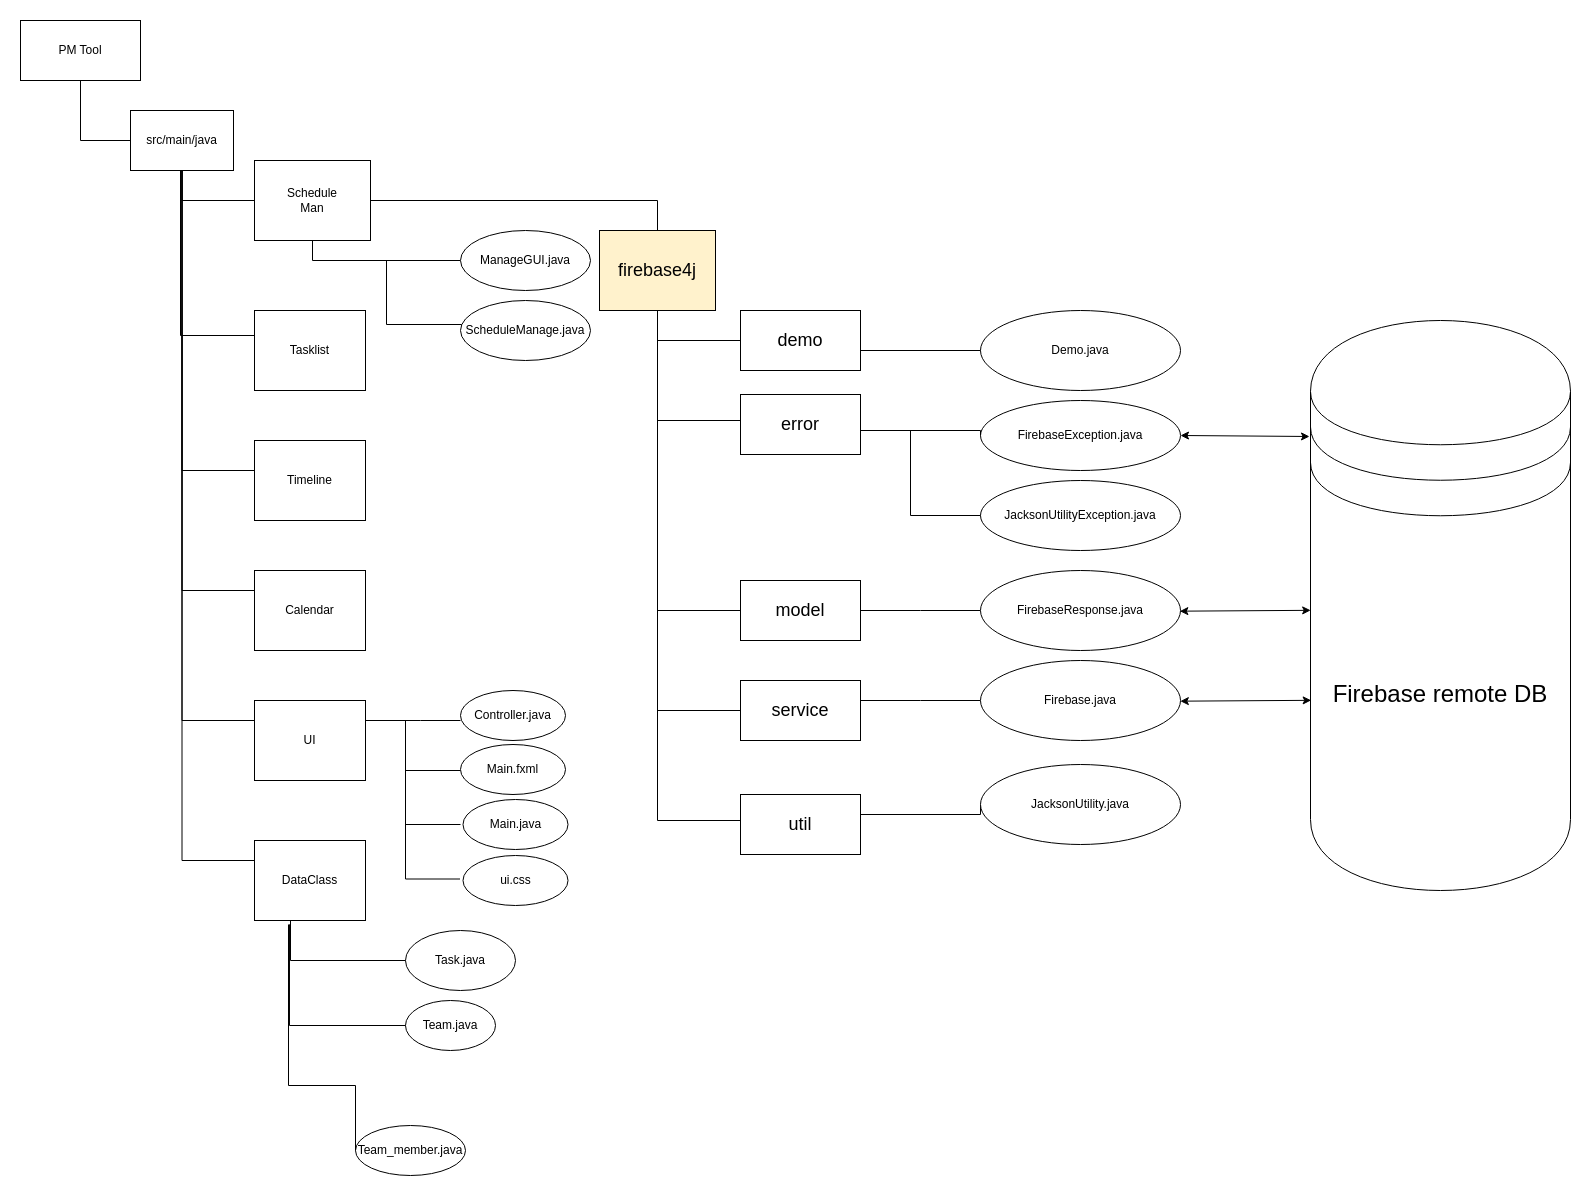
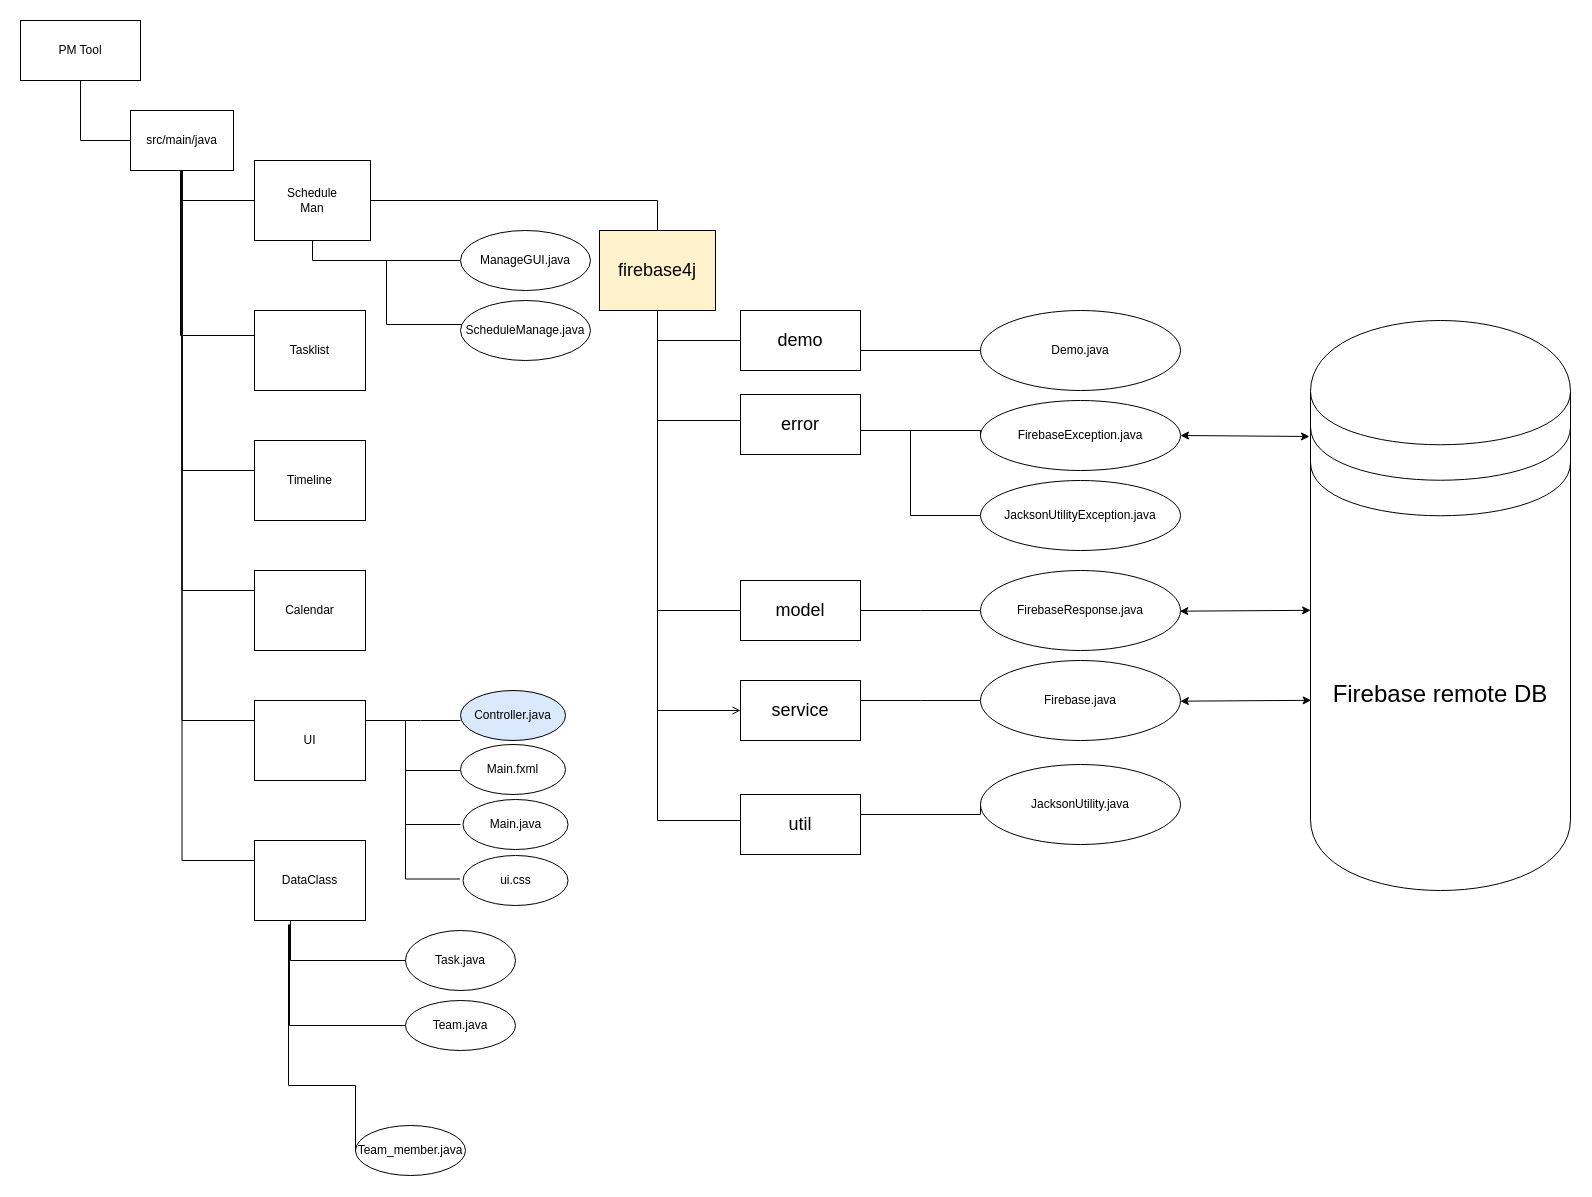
(735, 711) -> (735, 711)
(513, 716) -> (513, 716)
(451, 1026) -> (461, 1026)
